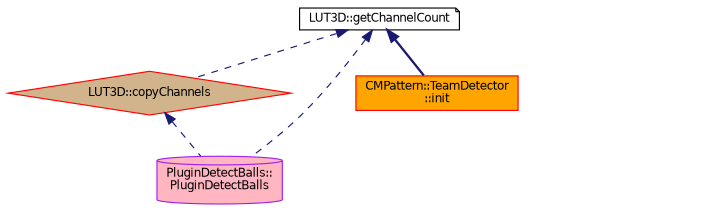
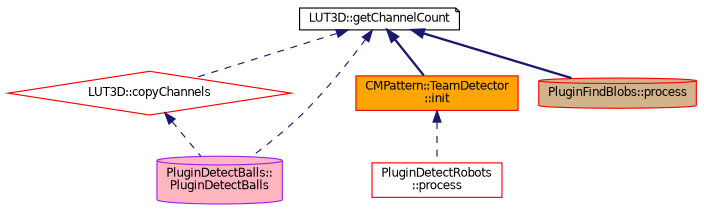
(150, 93) -> (150, 93)
none -> (618, 93)
none -> (437, 180)
